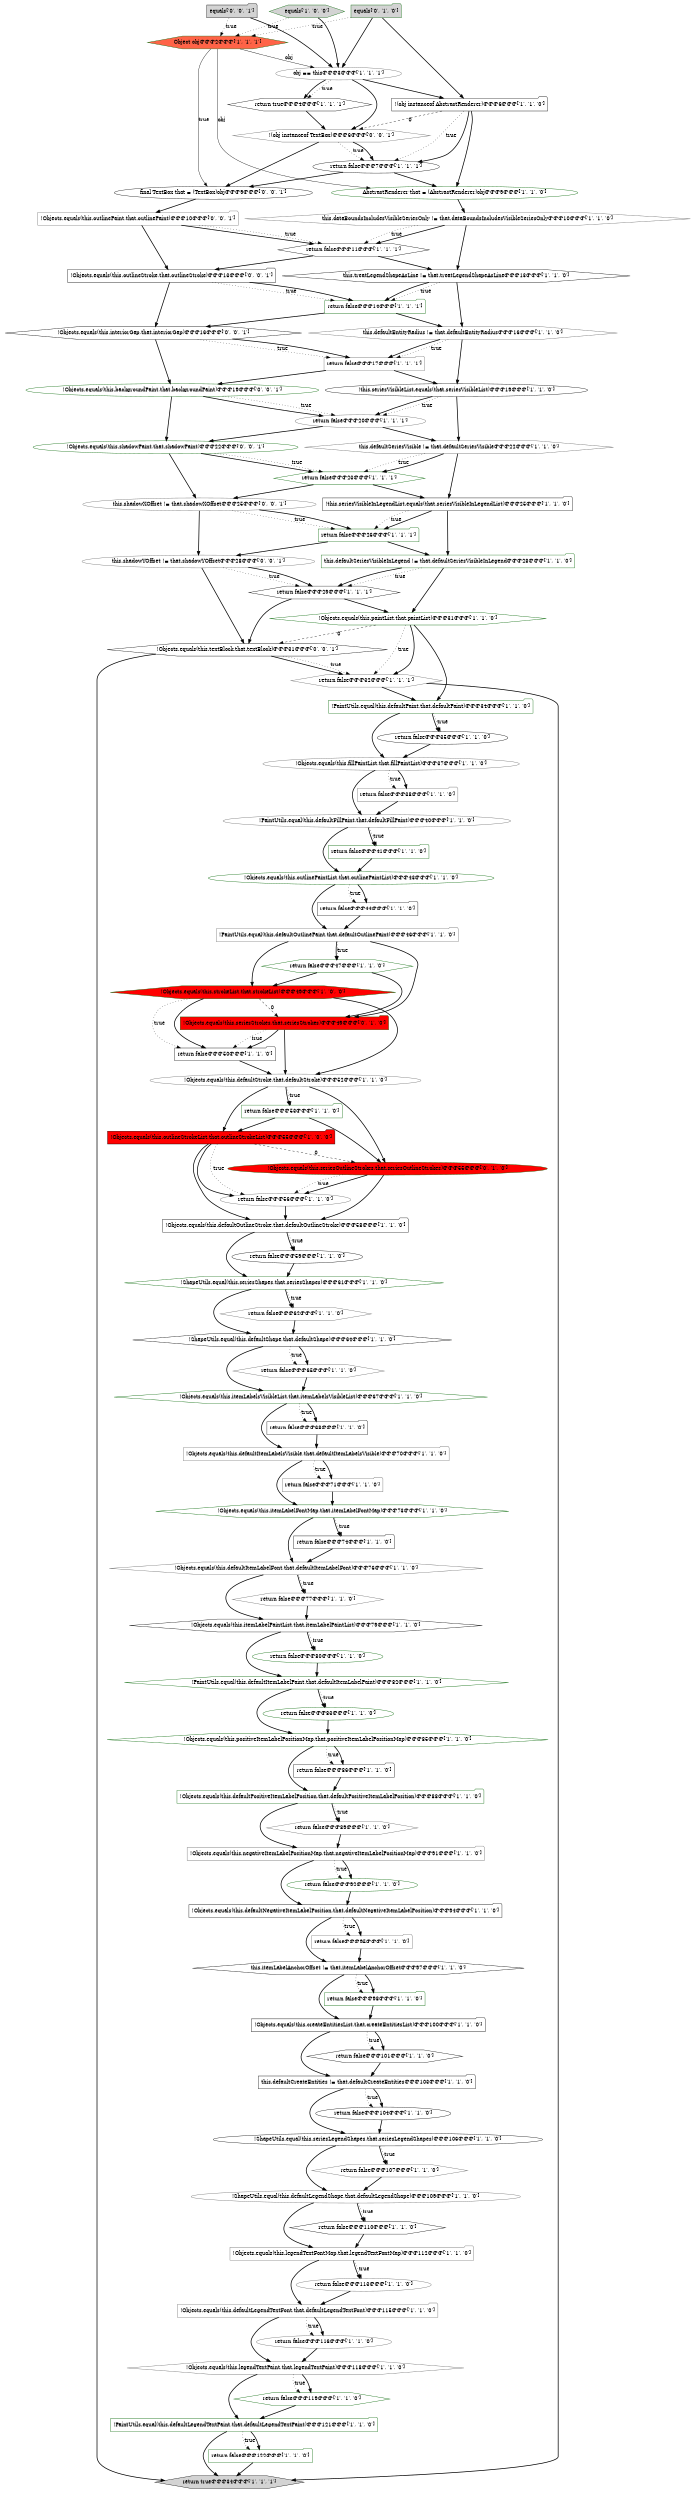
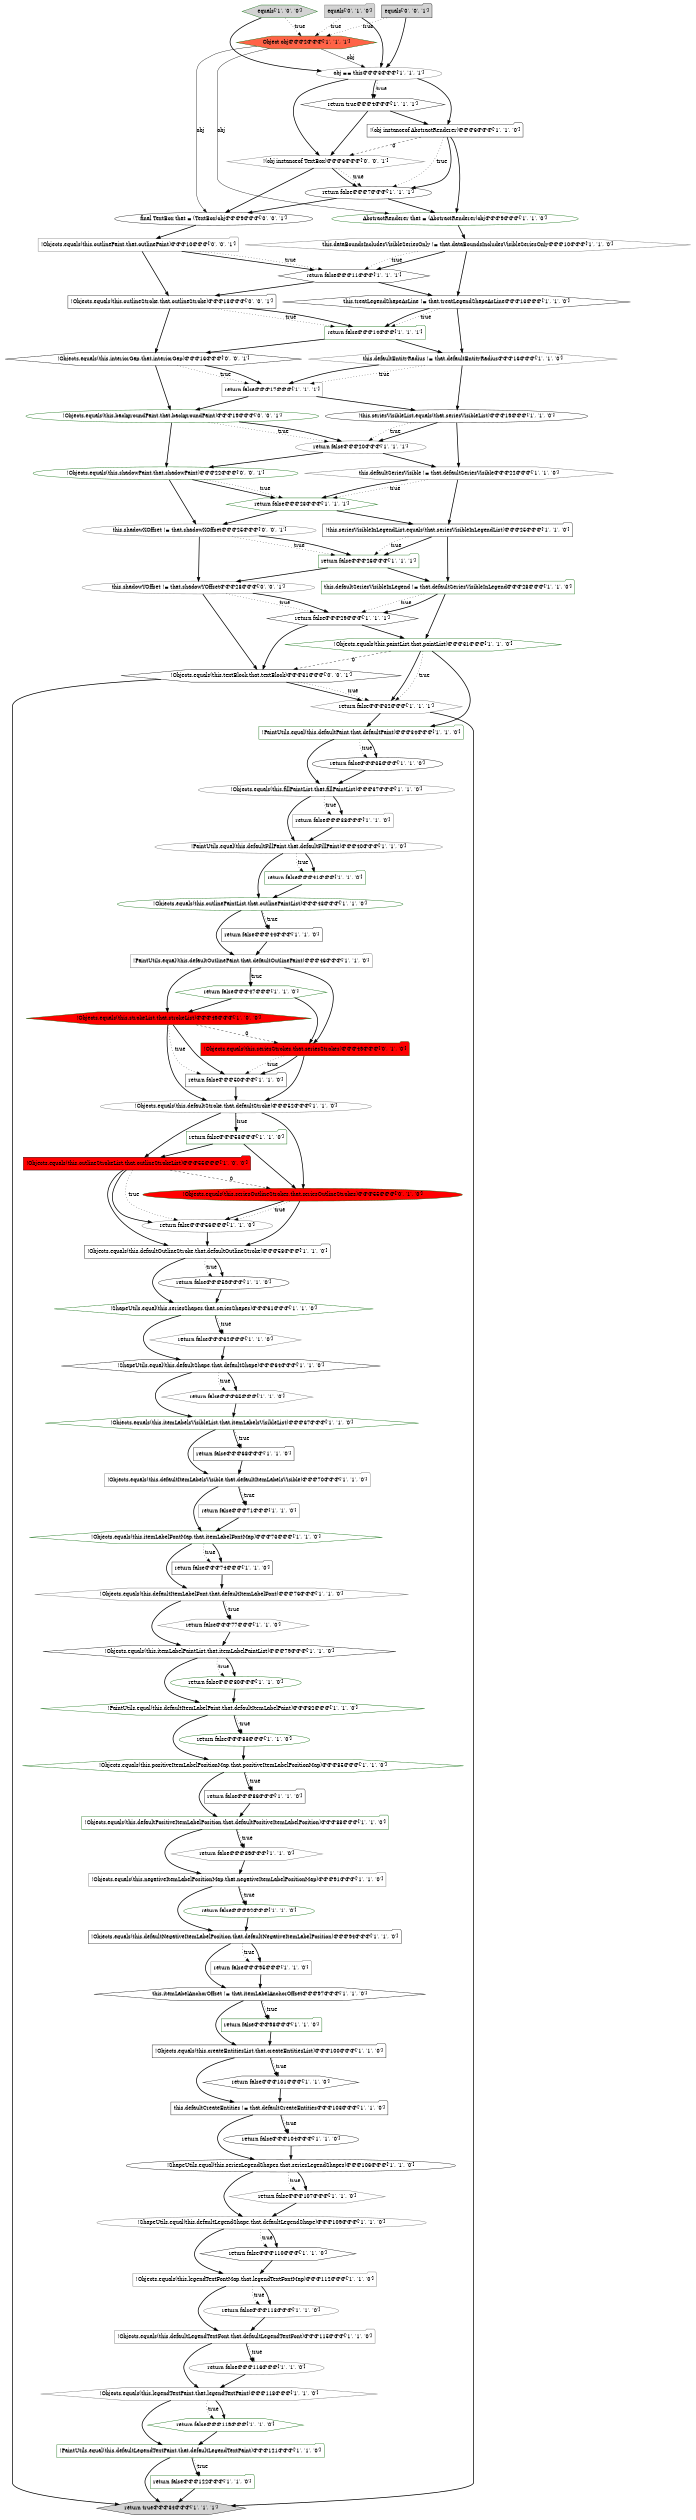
(376, 11) -> (350, 11)
(422, 57) -> (407, 117)
(204, 120) -> (201, 131)
